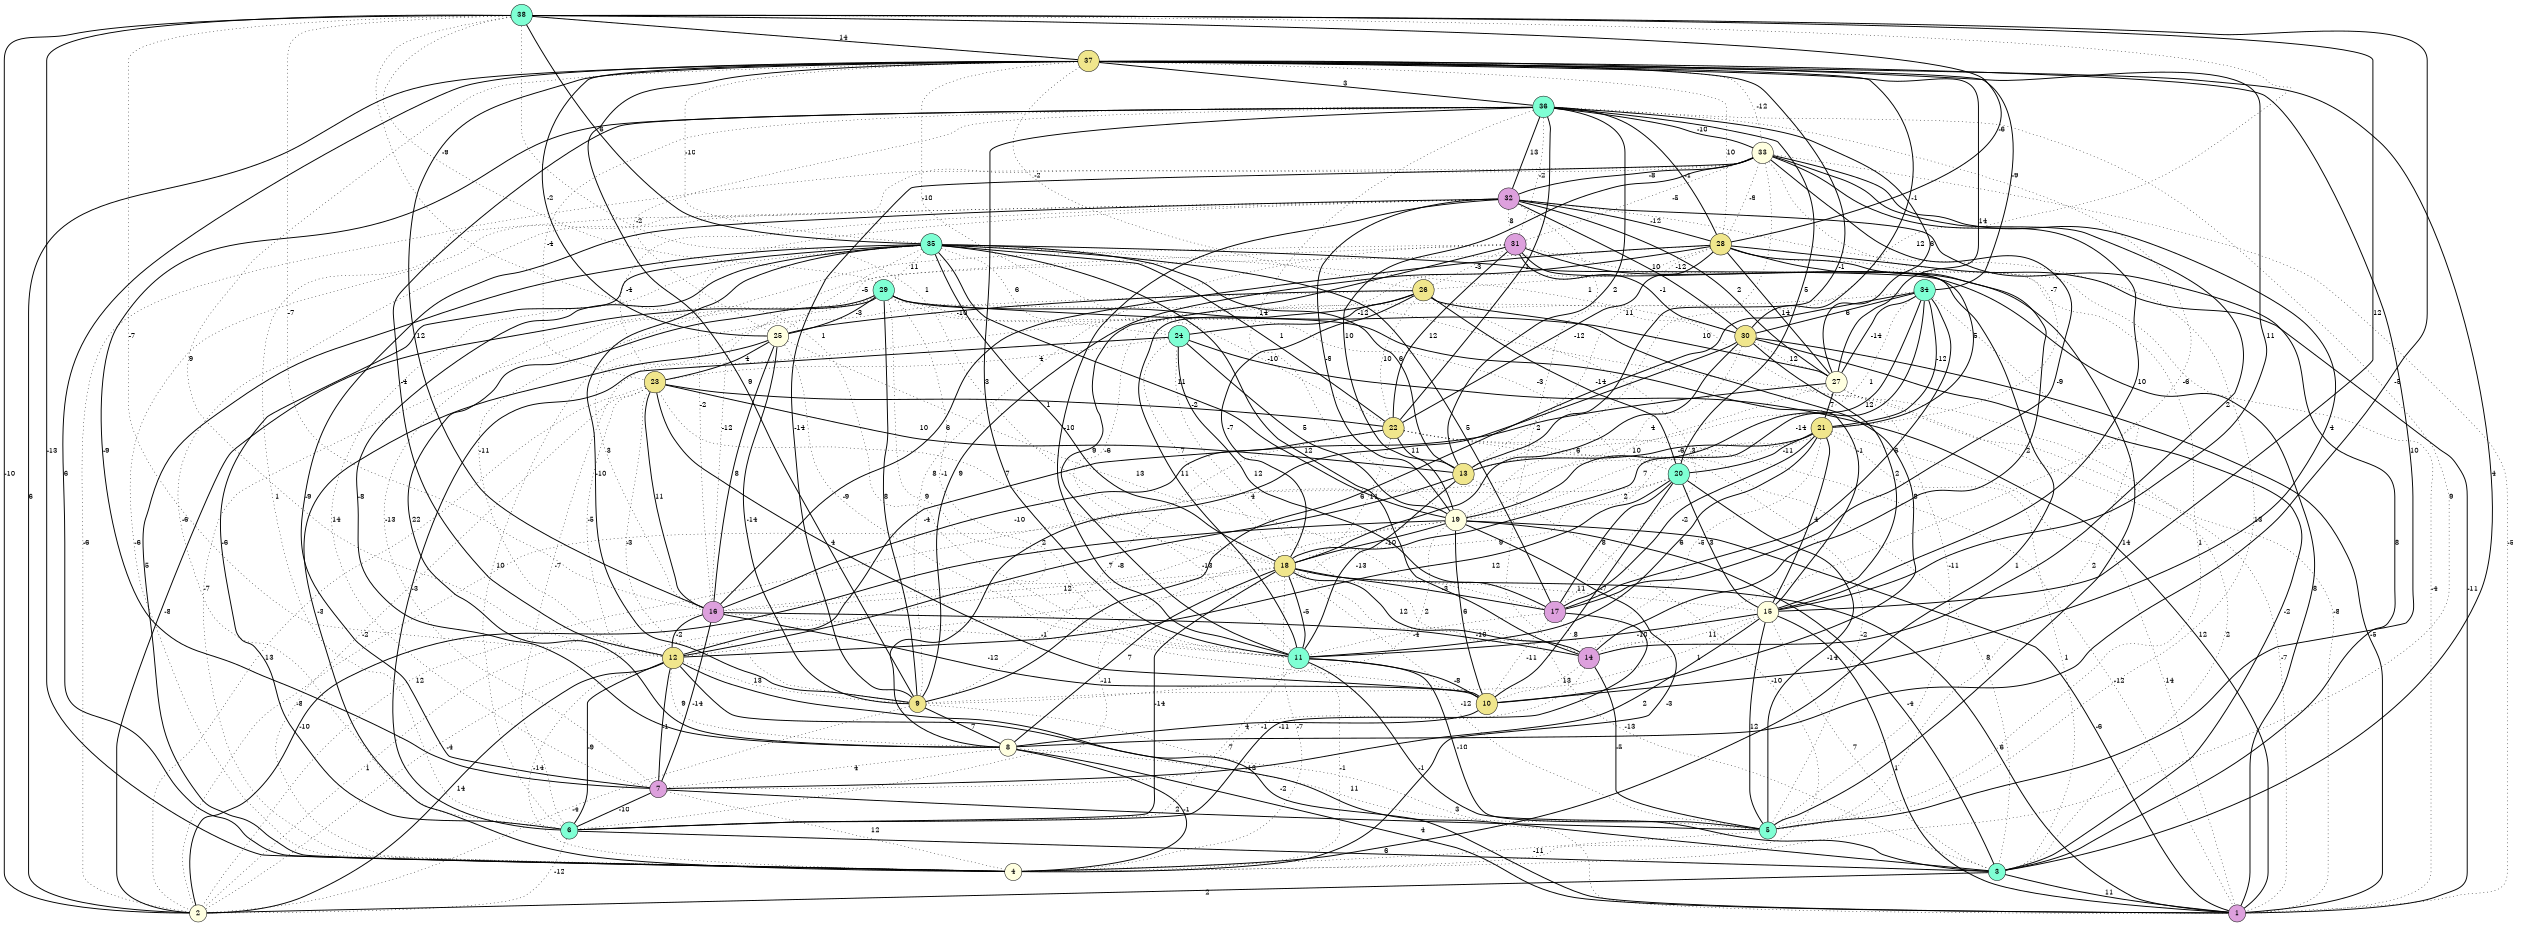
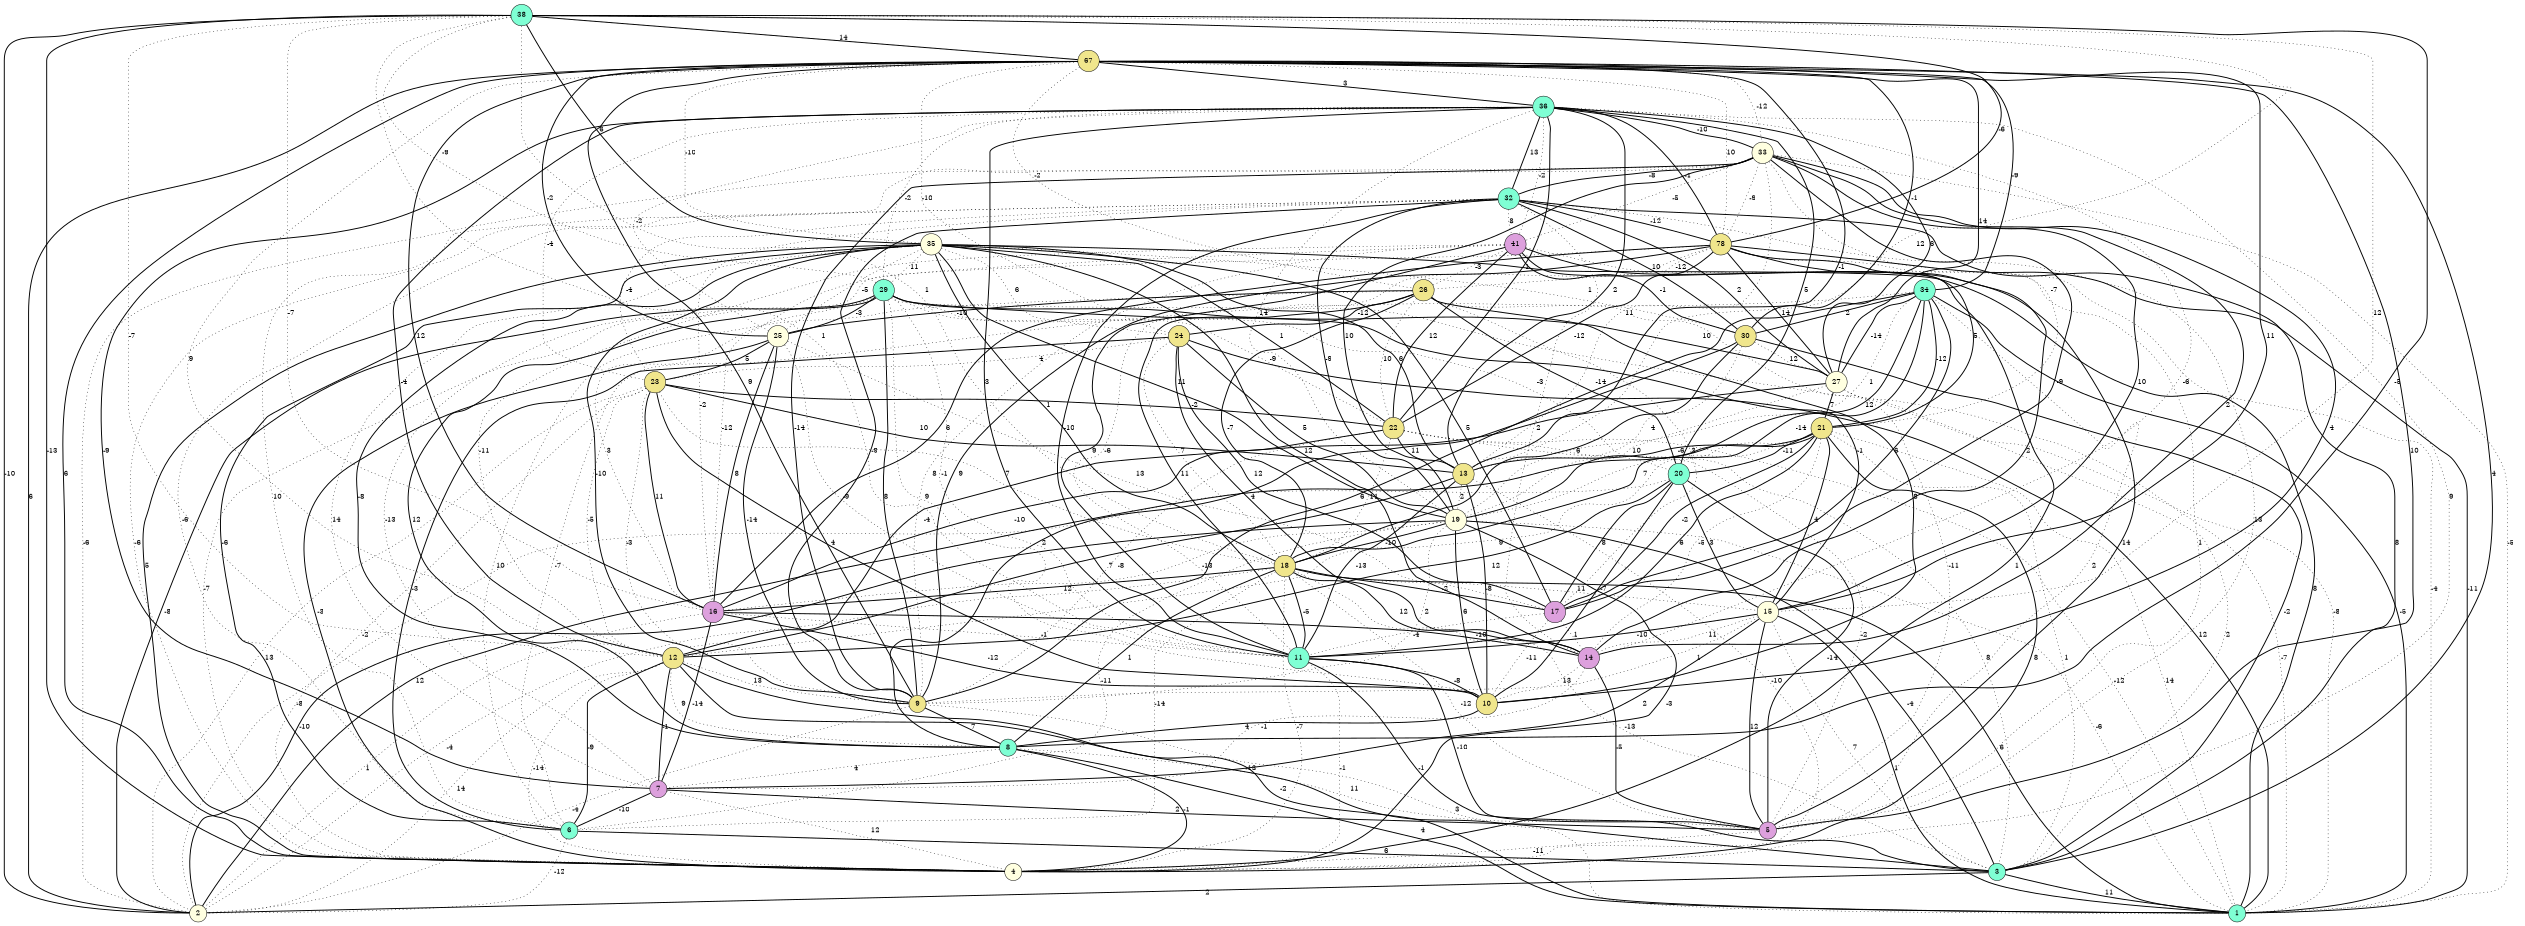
(2010, 30) -> (2010, 30)
(1089, 61) -> (1089, 61)
none -> (973, 130)
(1509, 199) -> (1509, 199)
(931, 244) -> (931, 244)
(1515, 244) -> (1515, 244)
(1721, 244) -> (1721, 244)
(586, 250) -> (906, 238)
(1848, 313) -> (1848, 313)
(1179, 336) -> (1179, 336)
(747, 359) -> (747, 359)
(1273, 359) -> (1273, 359)
(1891, 466) -> none
(2266, 477) -> (2363, 547)
(277, 497) -> (277, 497)
(1600, 500) -> (1460, 497)
(417, 520) -> (417, 520)
(997, 537) -> (997, 537)
(1325, 568) -> (1325, 568)
none -> (1485, 577)
(1445, 589) -> (1445, 589)
(1013, 590) -> (1013, 590)
(1937, 612) -> (1937, 612)
(681, 626) -> none
(1576, 635) -> (1576, 635)
(1130, 658) -> (1130, 658)
(1008, 748) -> (1008, 748)
(450, 789) -> (450, 789)
(1154, 793) -> (1017, 819)
(1162, 817) -> none
(968, 821) -> none
(1768, 831) -> (1768, 831)
none -> (1697, 853)
(2237, 913) -> (2237, 913)
